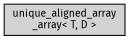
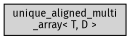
(65, 20) -> (65, 20)
